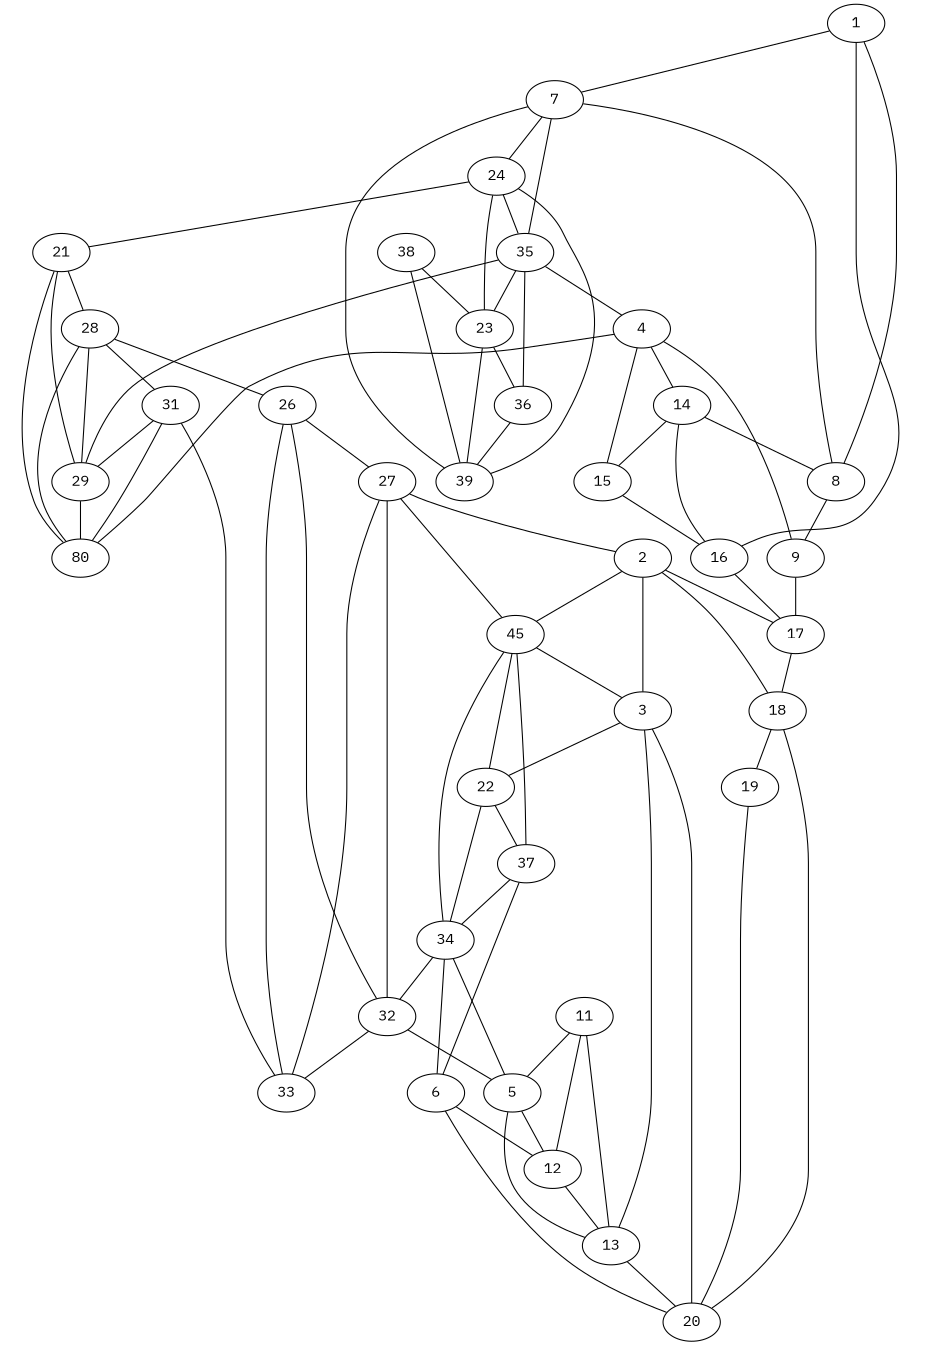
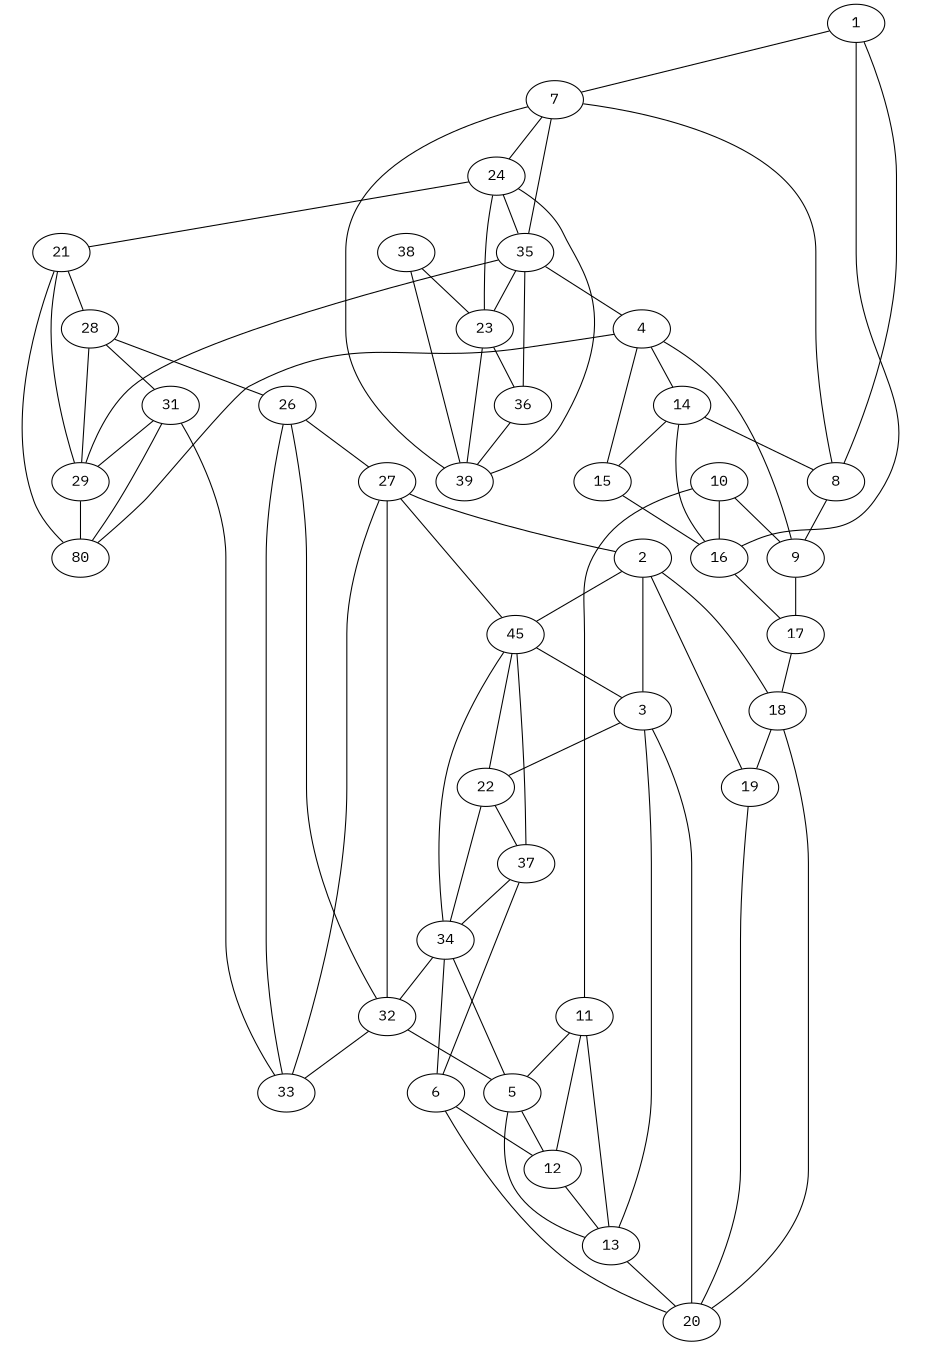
(40, 443) -> none
none -> (719, 482)
(719, 596) -> (696, 673)
